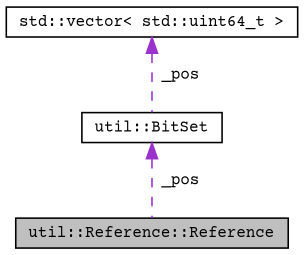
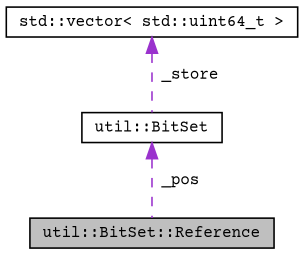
(176, 75) -> (186, 75)
(152, 233) -> (152, 233)
